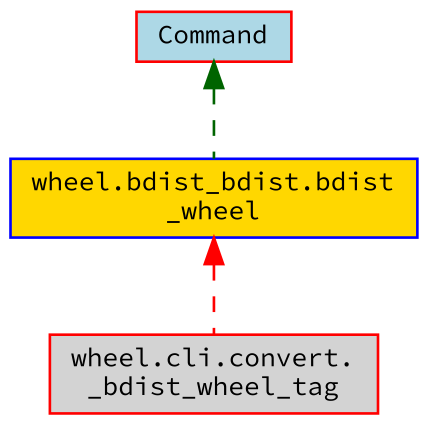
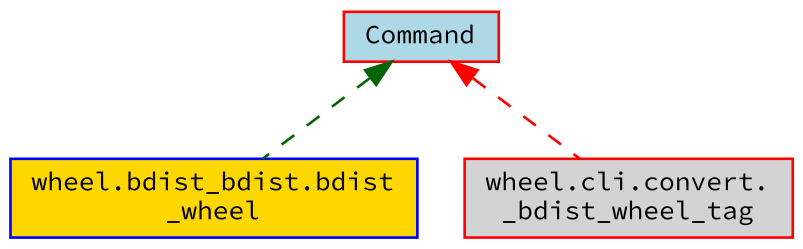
(214, 300) -> (526, 118)
